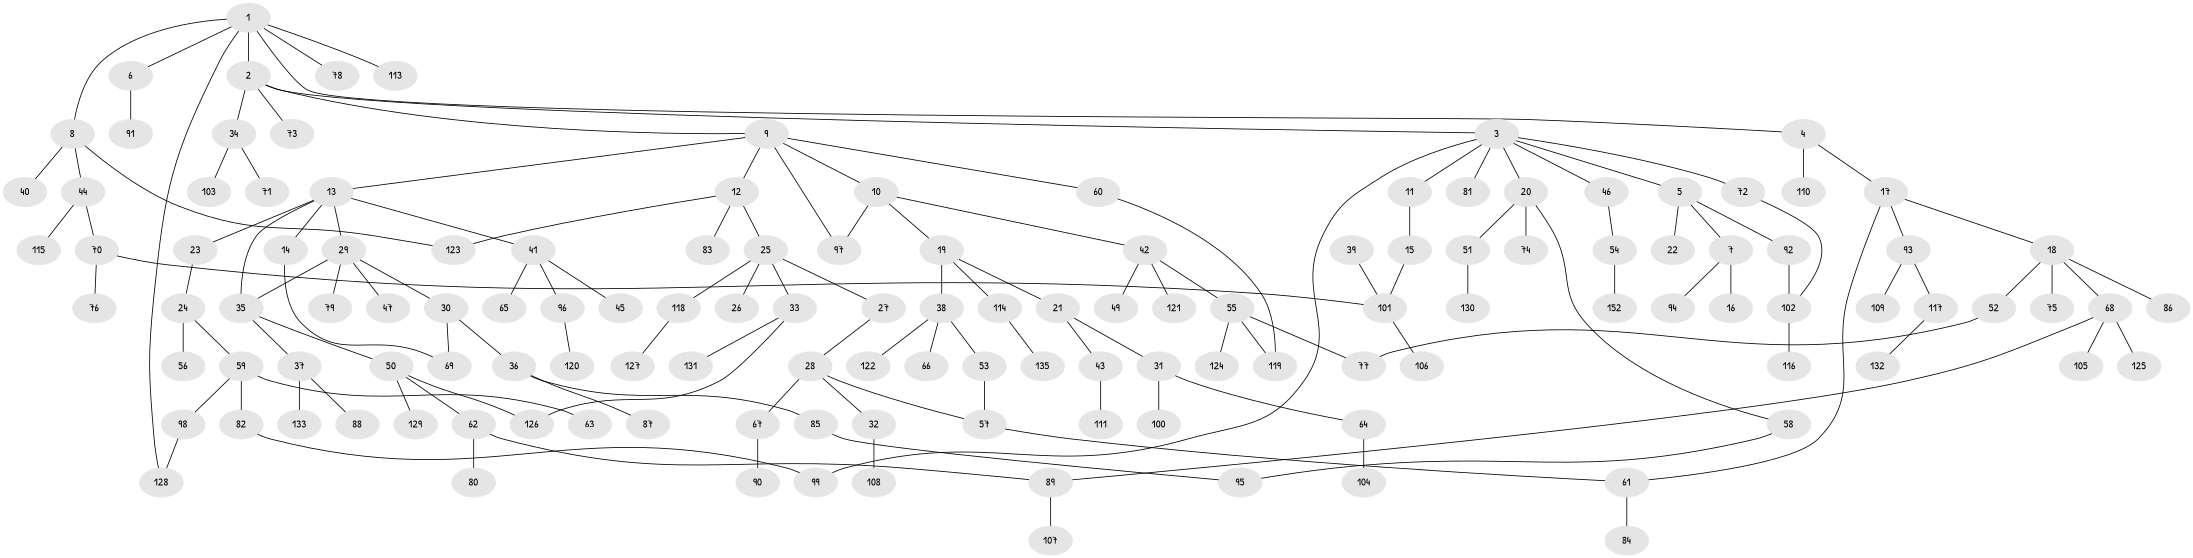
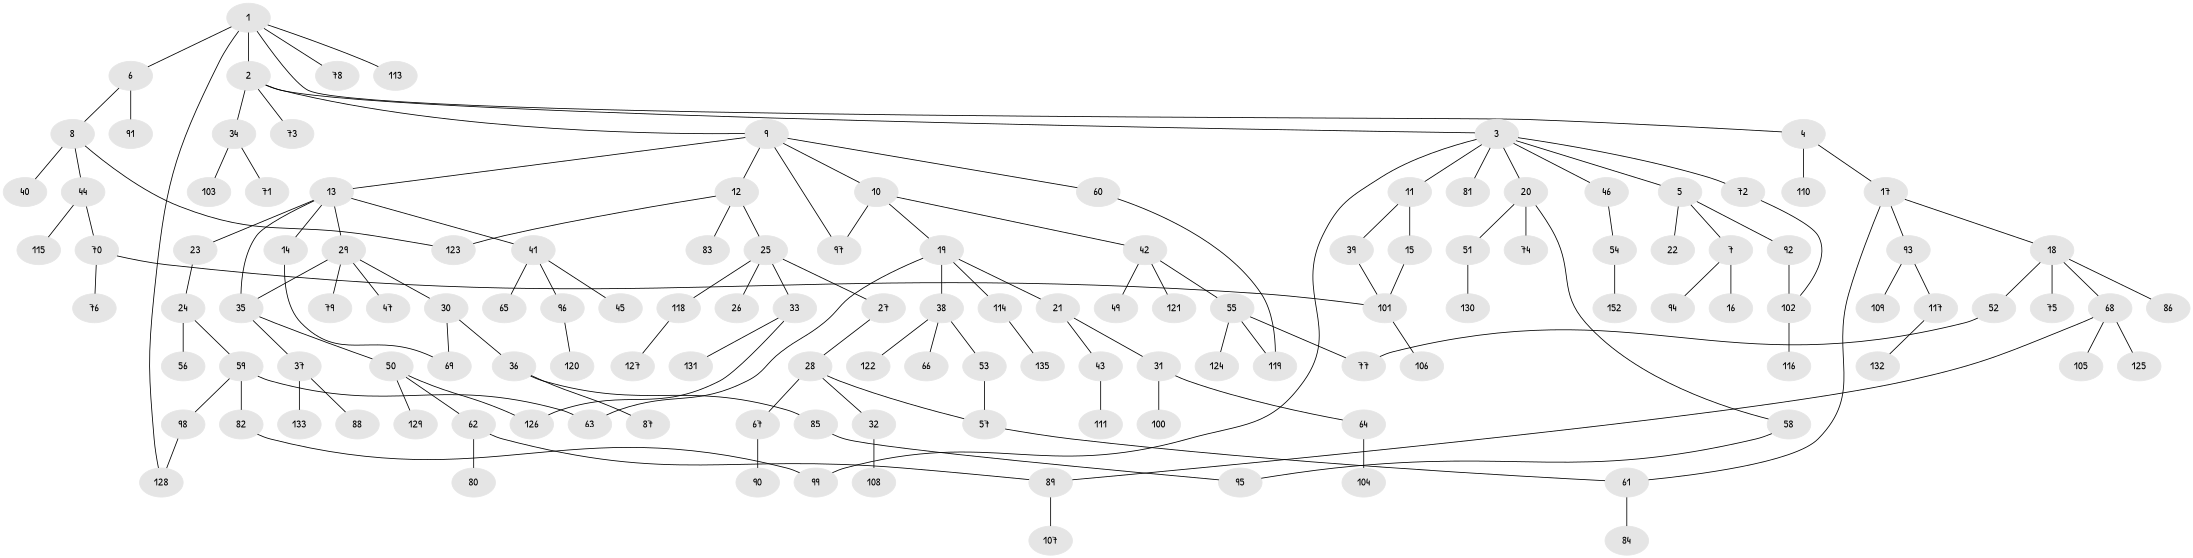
(130, 42) -> (102, 105)
none -> (1381, 221)
none -> (774, 358)
